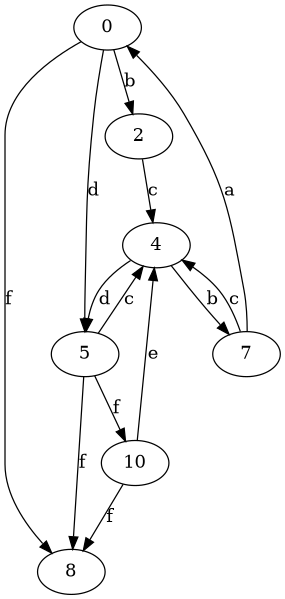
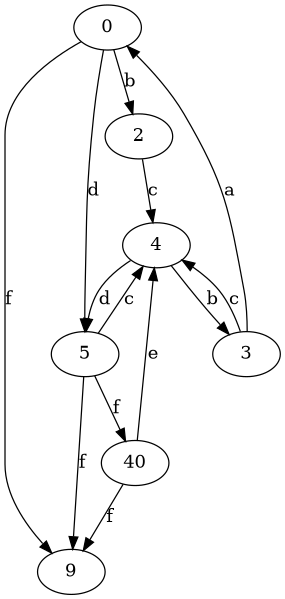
(247, 354) -> (247, 354)
(135, 463) -> (135, 463)
(71, 572) -> (71, 572)
